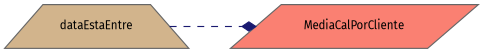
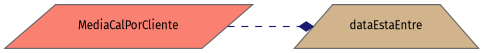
(206, 26) -> (263, 26)
